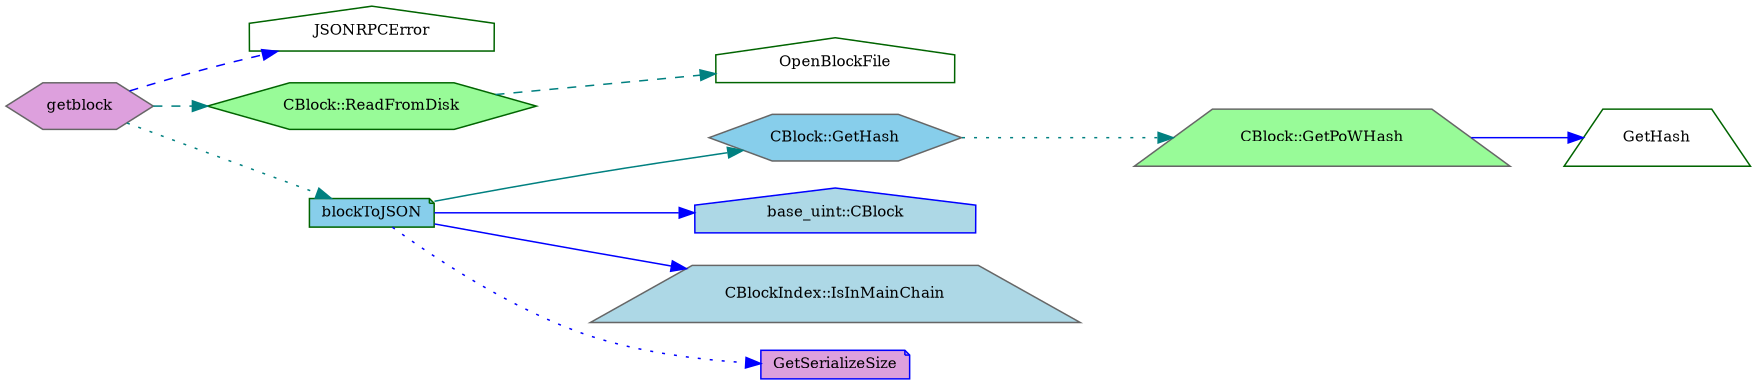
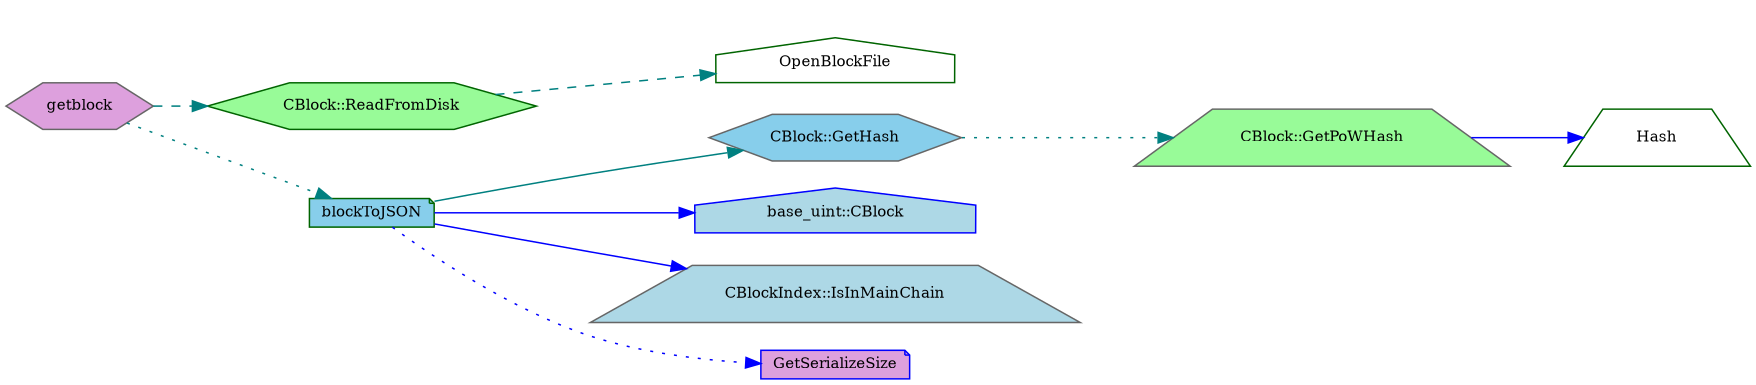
(372, 31) -> none
(1657, 138) -> (1657, 138)
